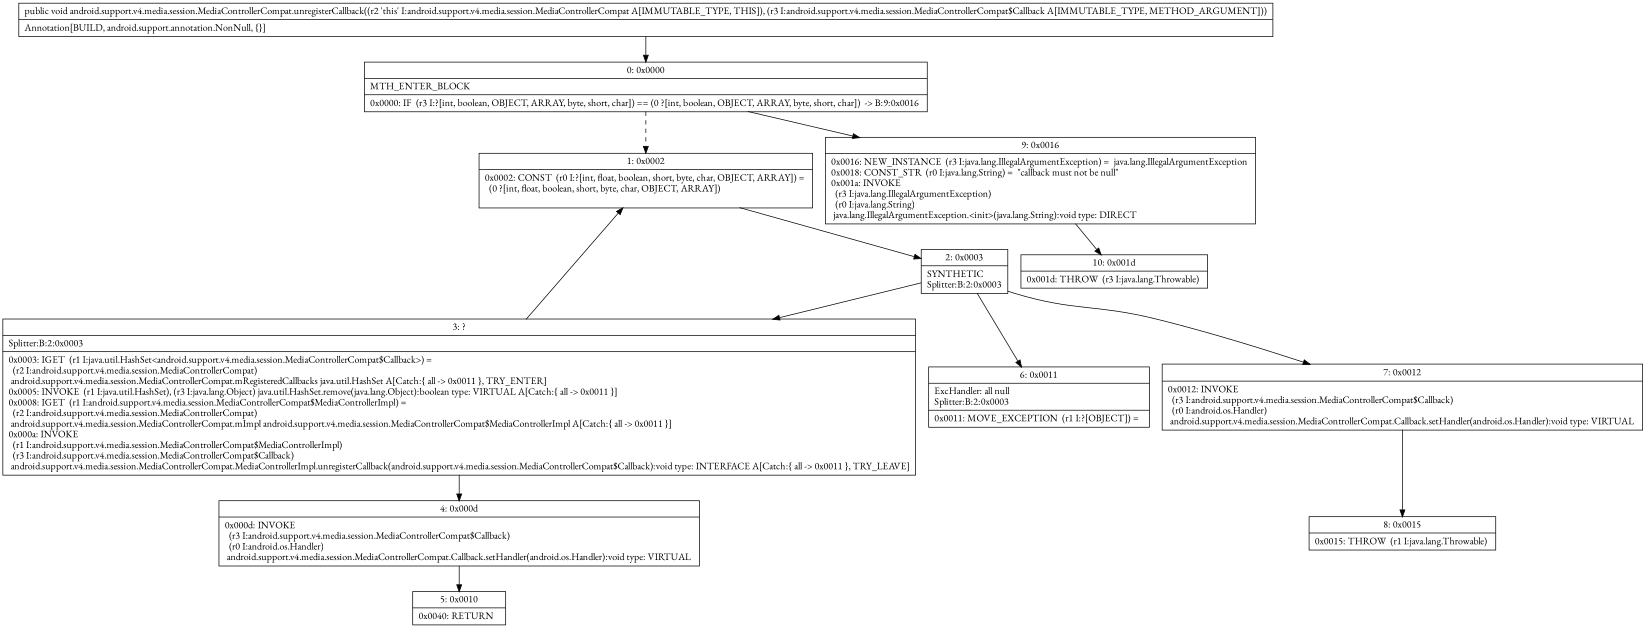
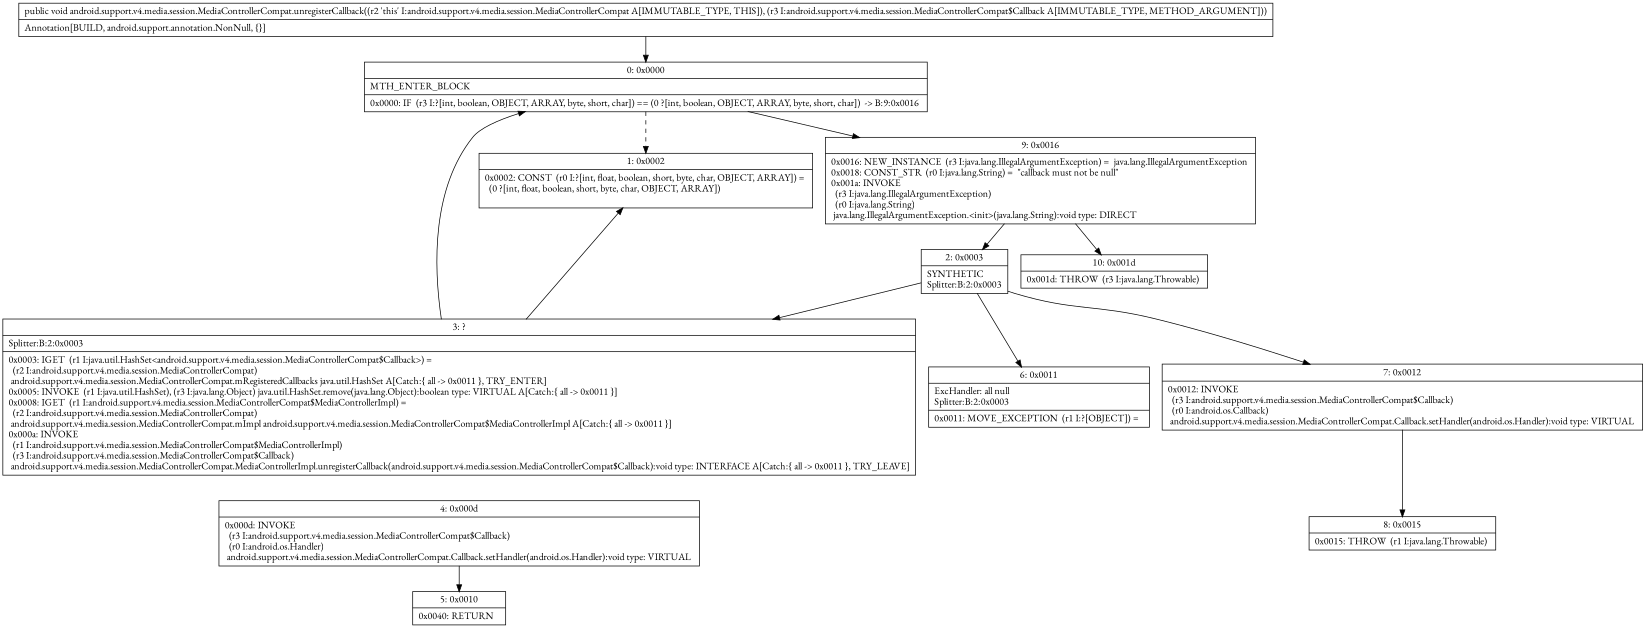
(827, 232) -> (996, 234)
(1218, 411) -> (1218, 411)
(459, 484) -> (444, 199)
